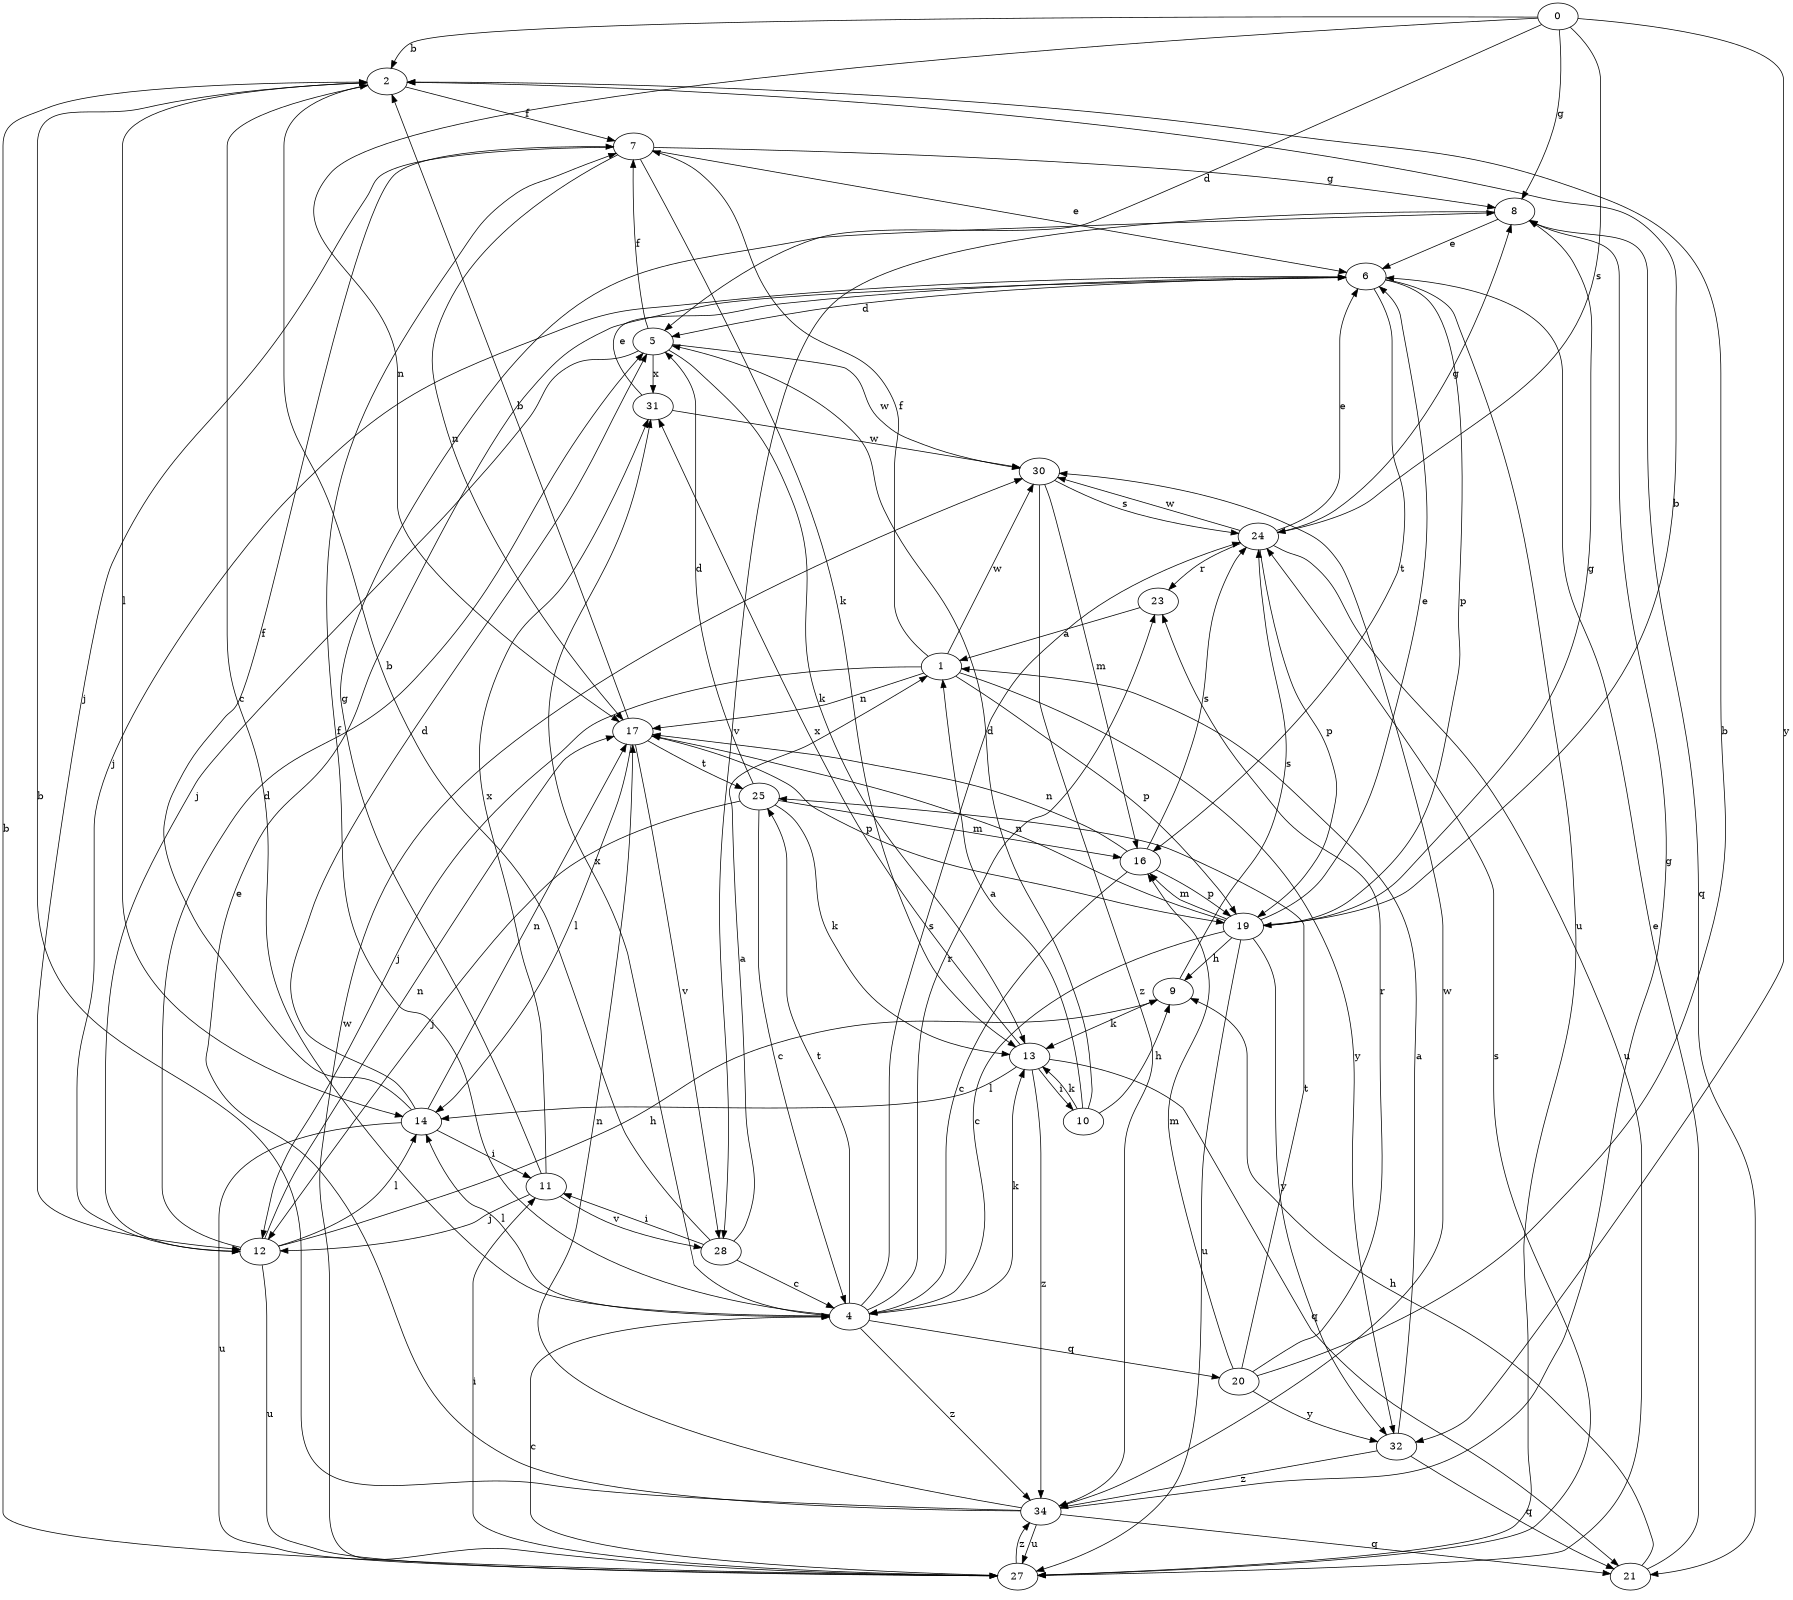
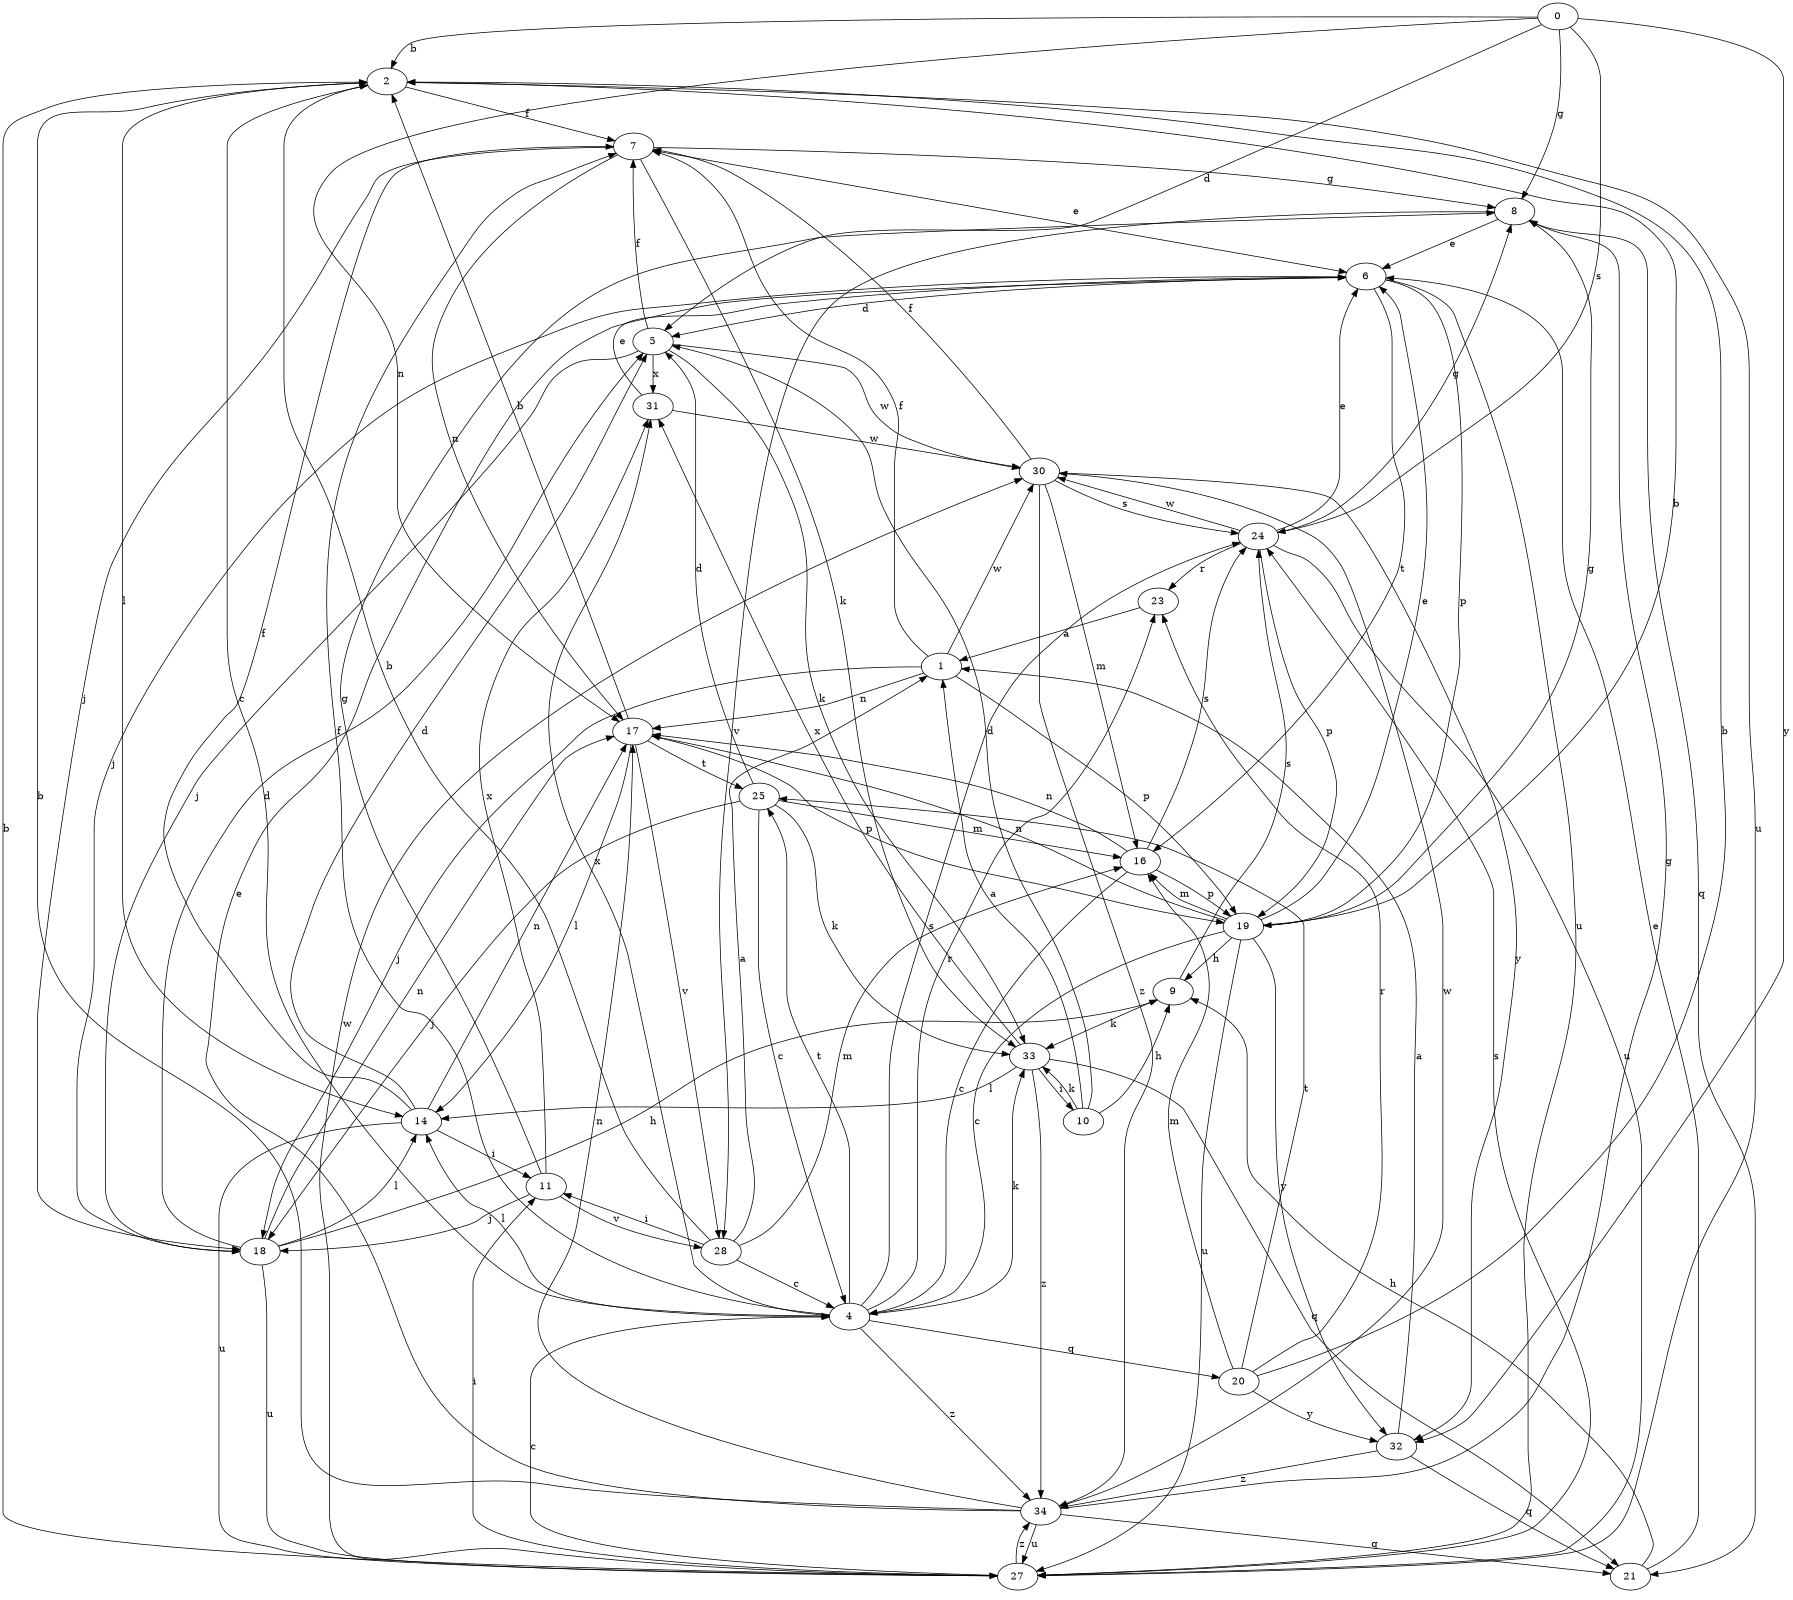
none -> (868, 276)
none -> (1749, 522)
(1329, 954) -> (1500, 824)
none -> (863, 996)
(1030, 1057) -> (1030, 1057)
(260, 1252) -> (260, 1252)
